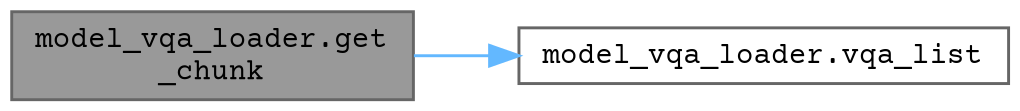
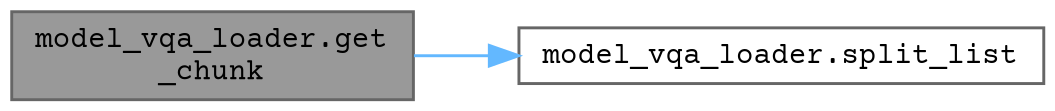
(764, 56) -> (781, 56)
